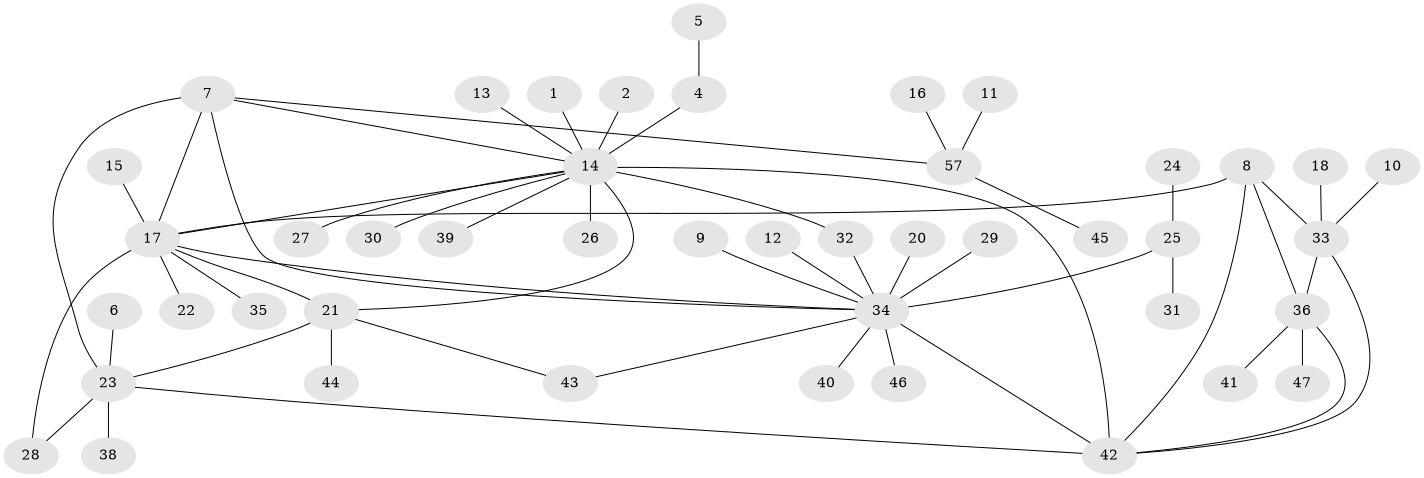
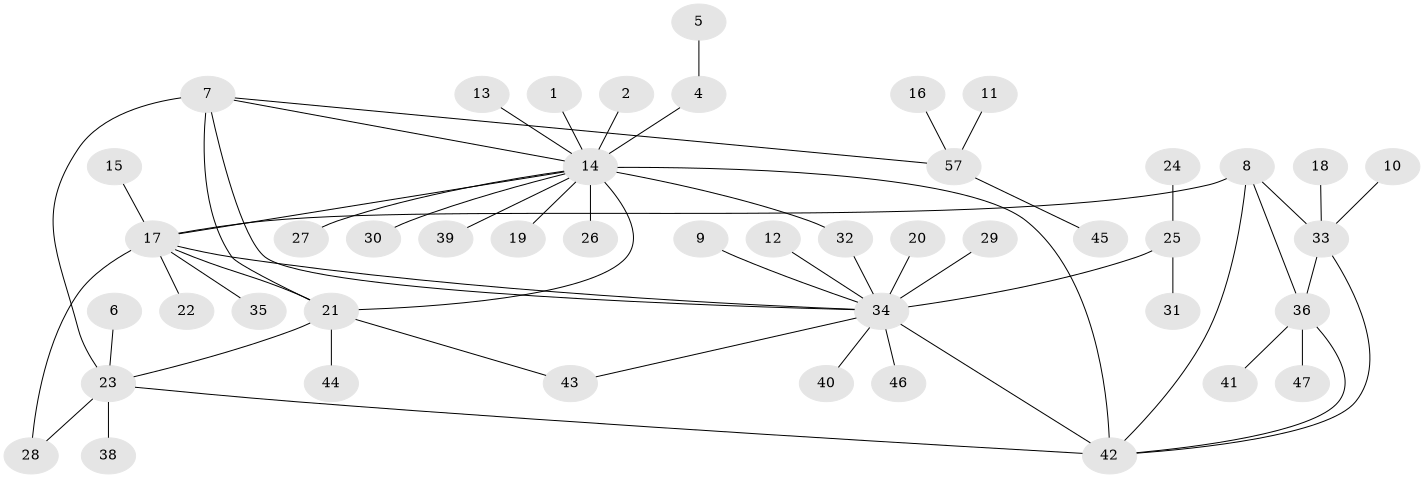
(180, 167) -> (220, 236)
none -> (518, 239)
